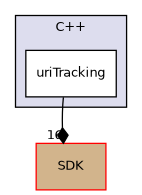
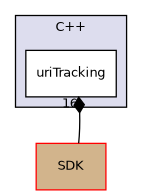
(62, 116) -> (80, 128)
